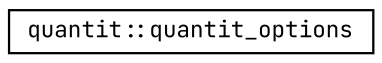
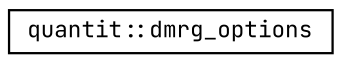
(191, 32) -> (171, 32)
